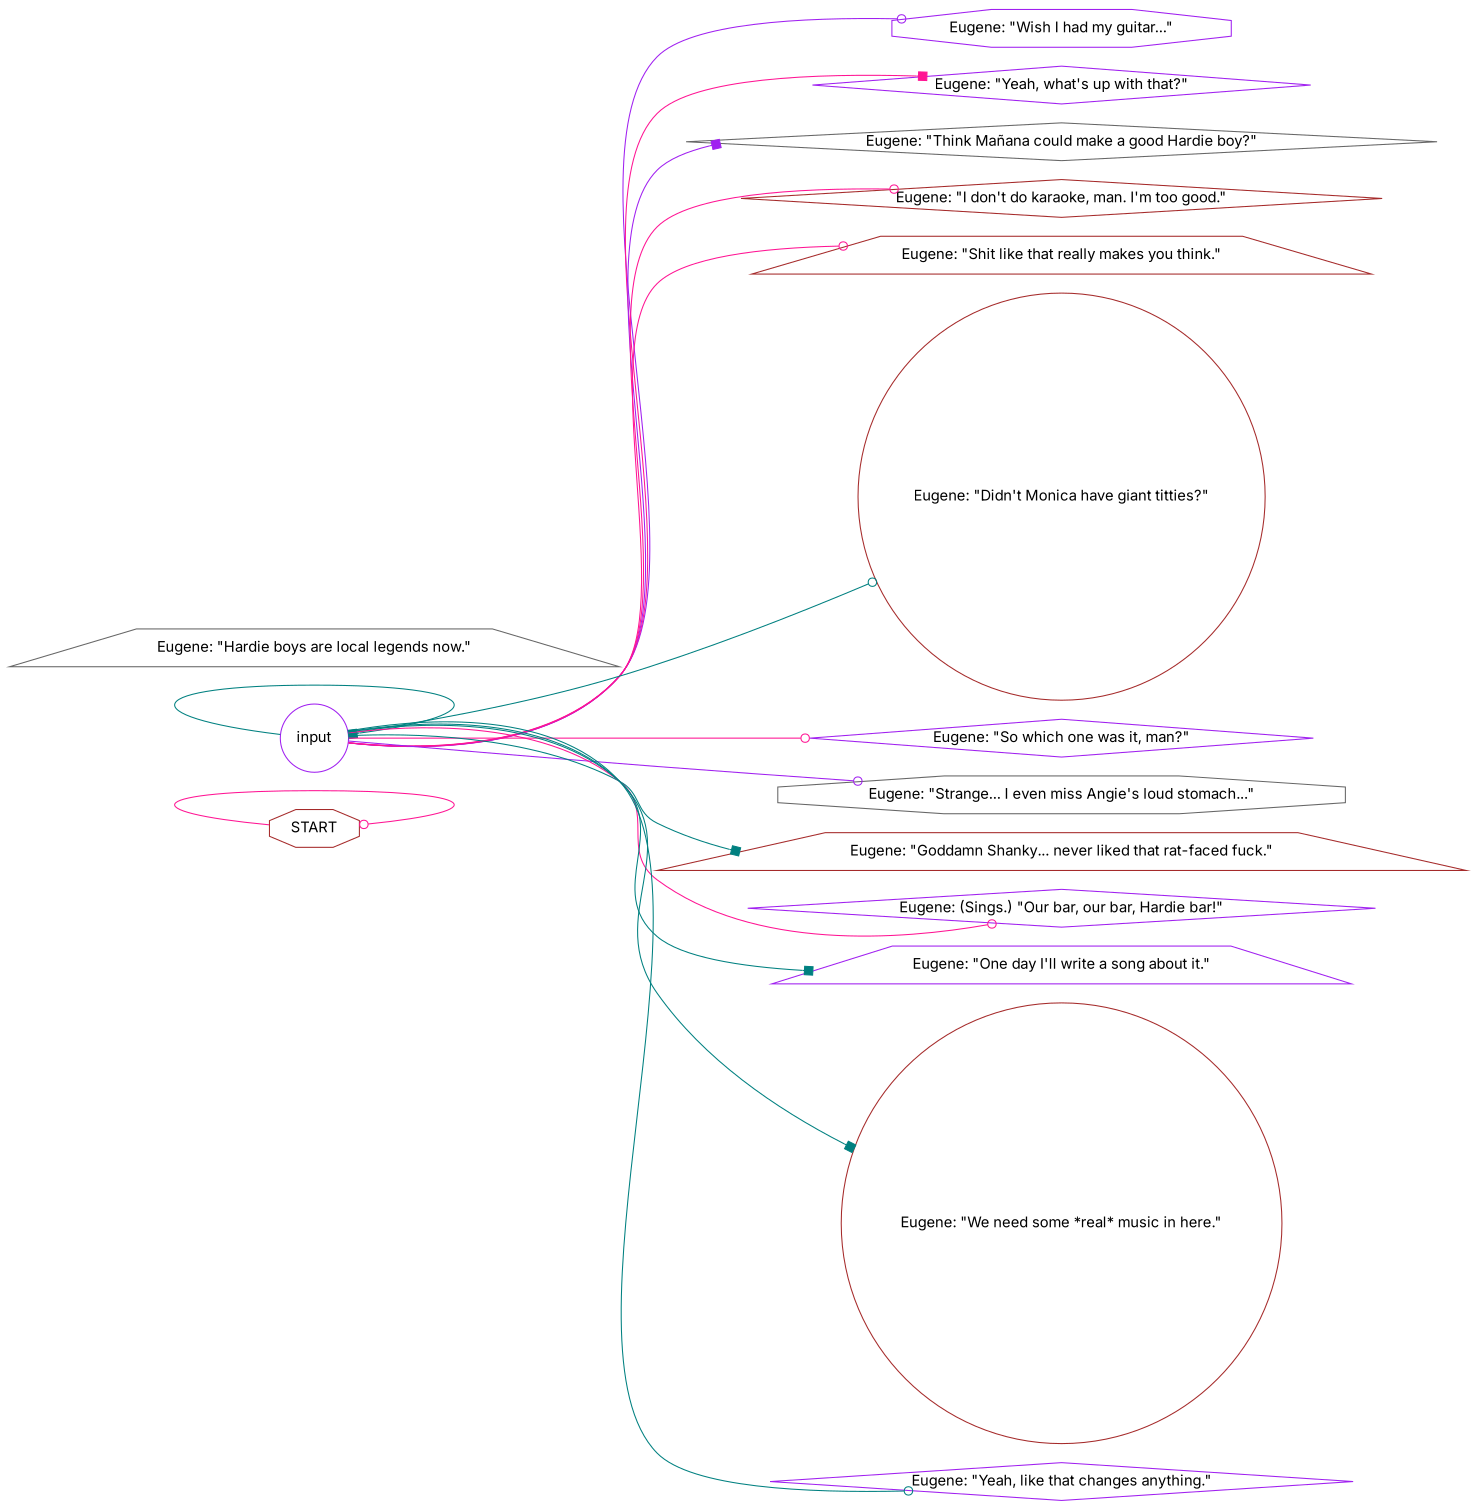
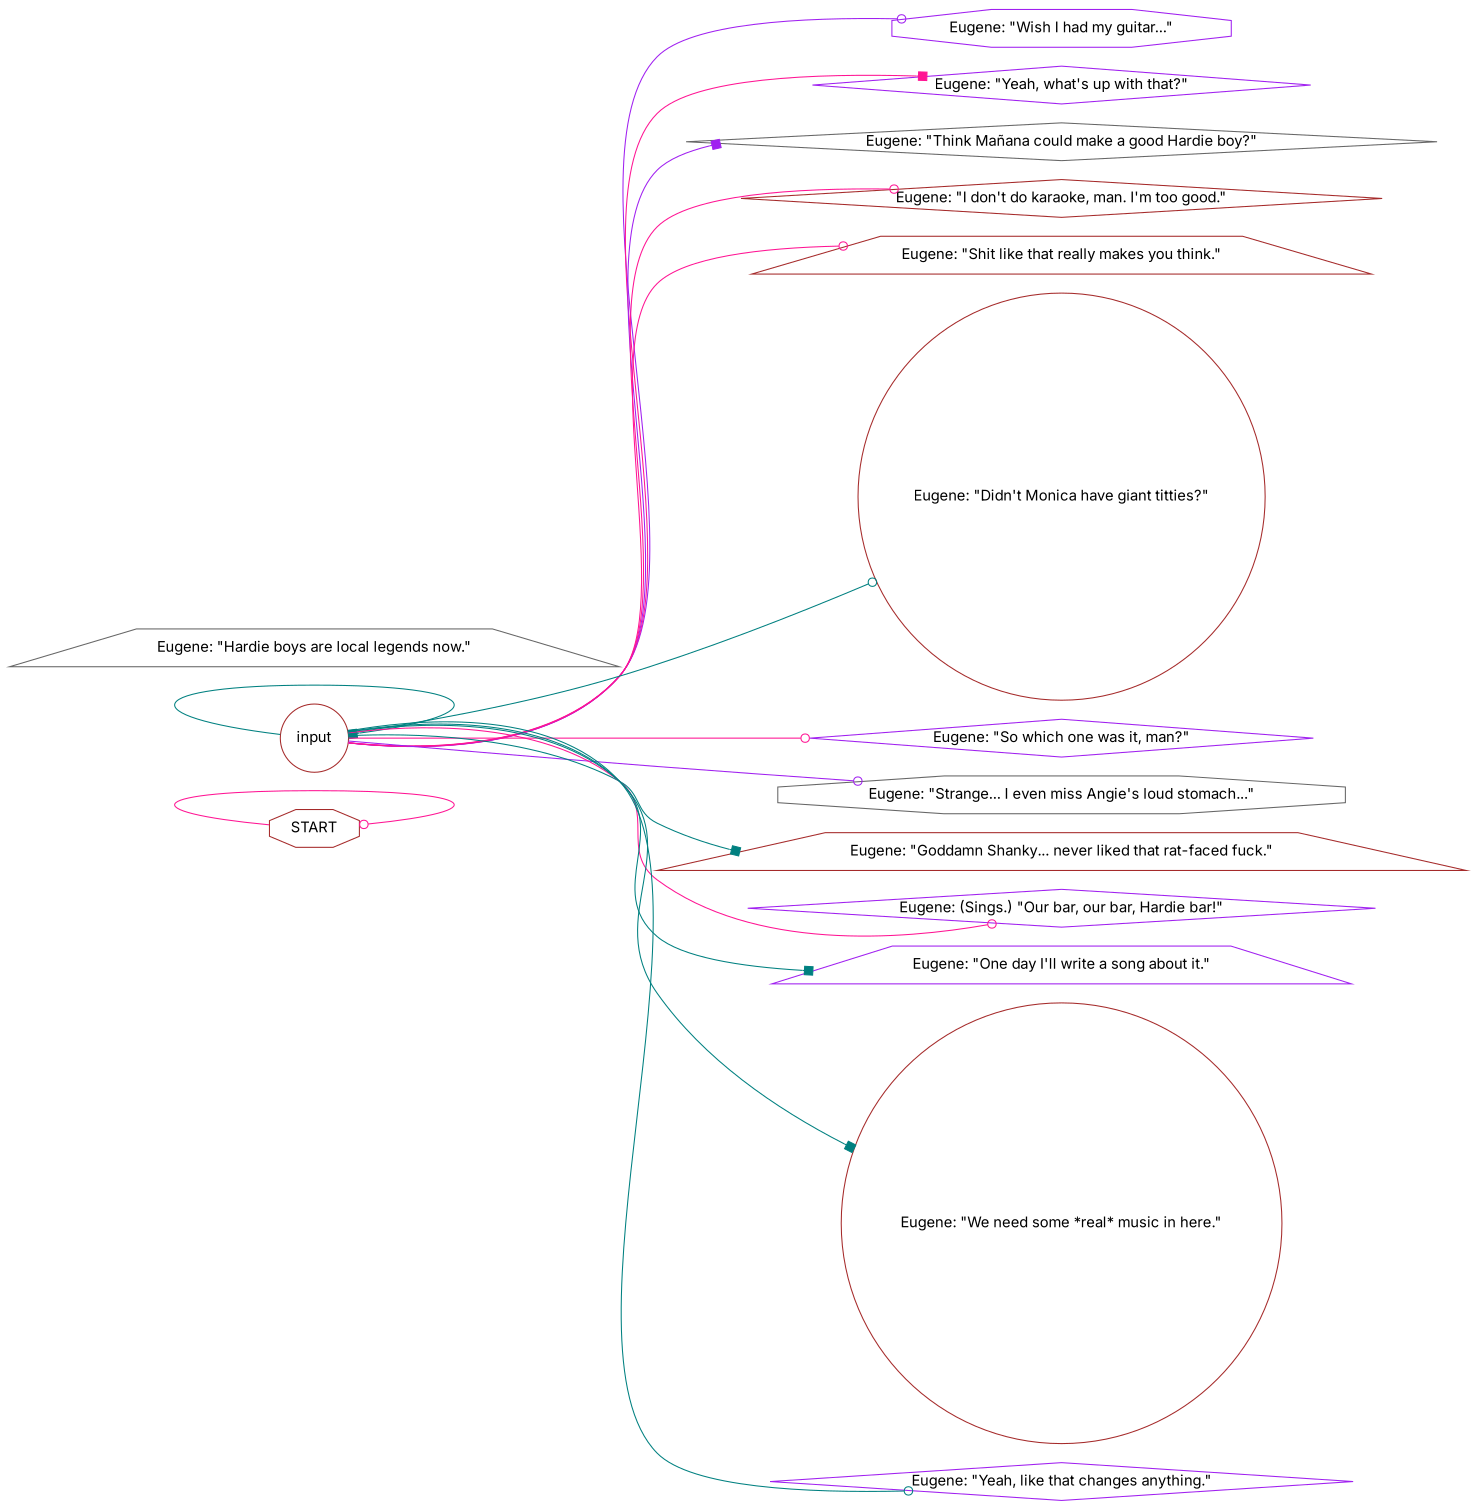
(314, 738) -> (314, 738)
